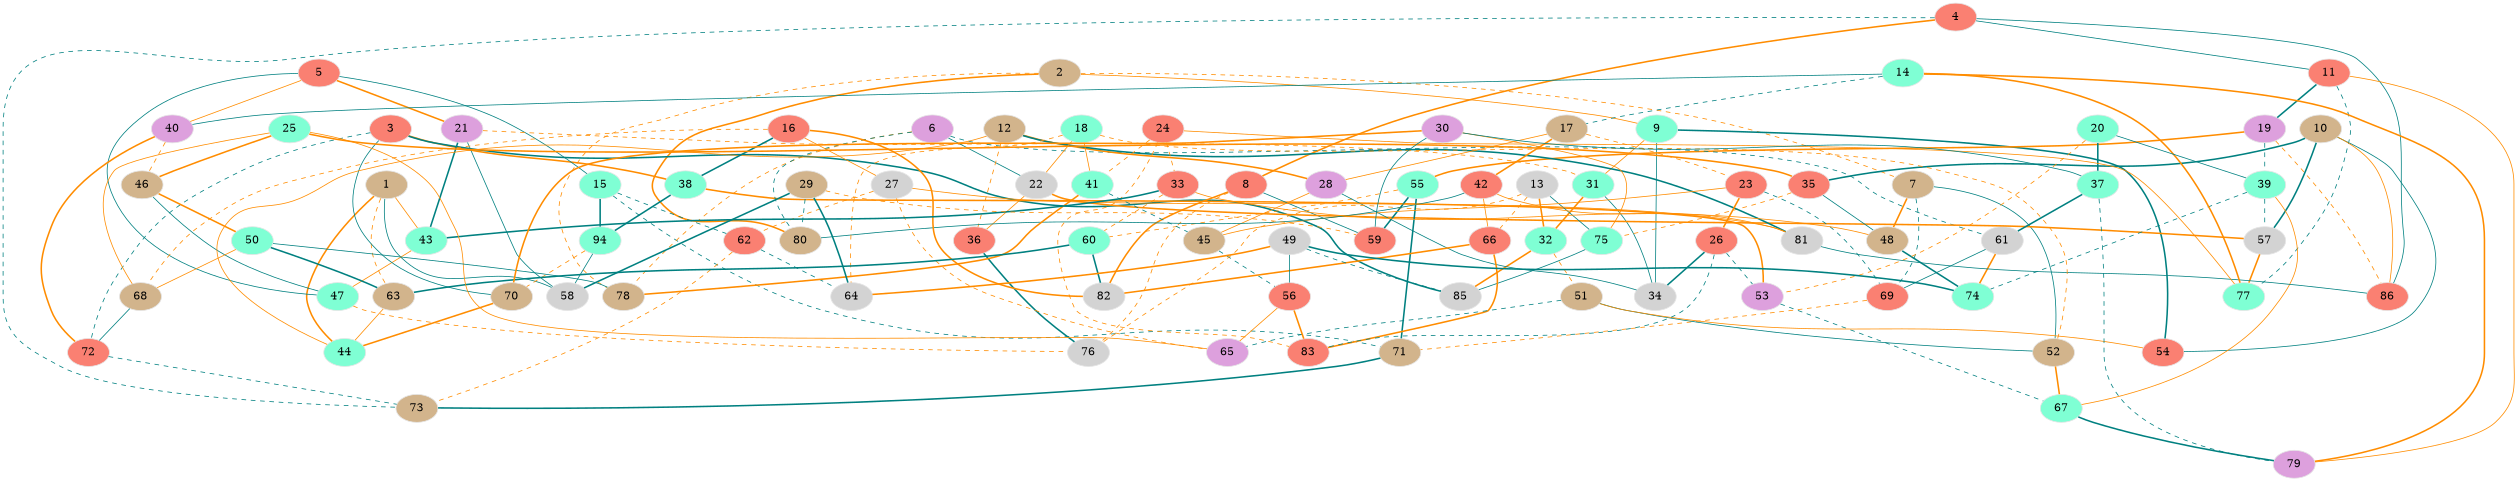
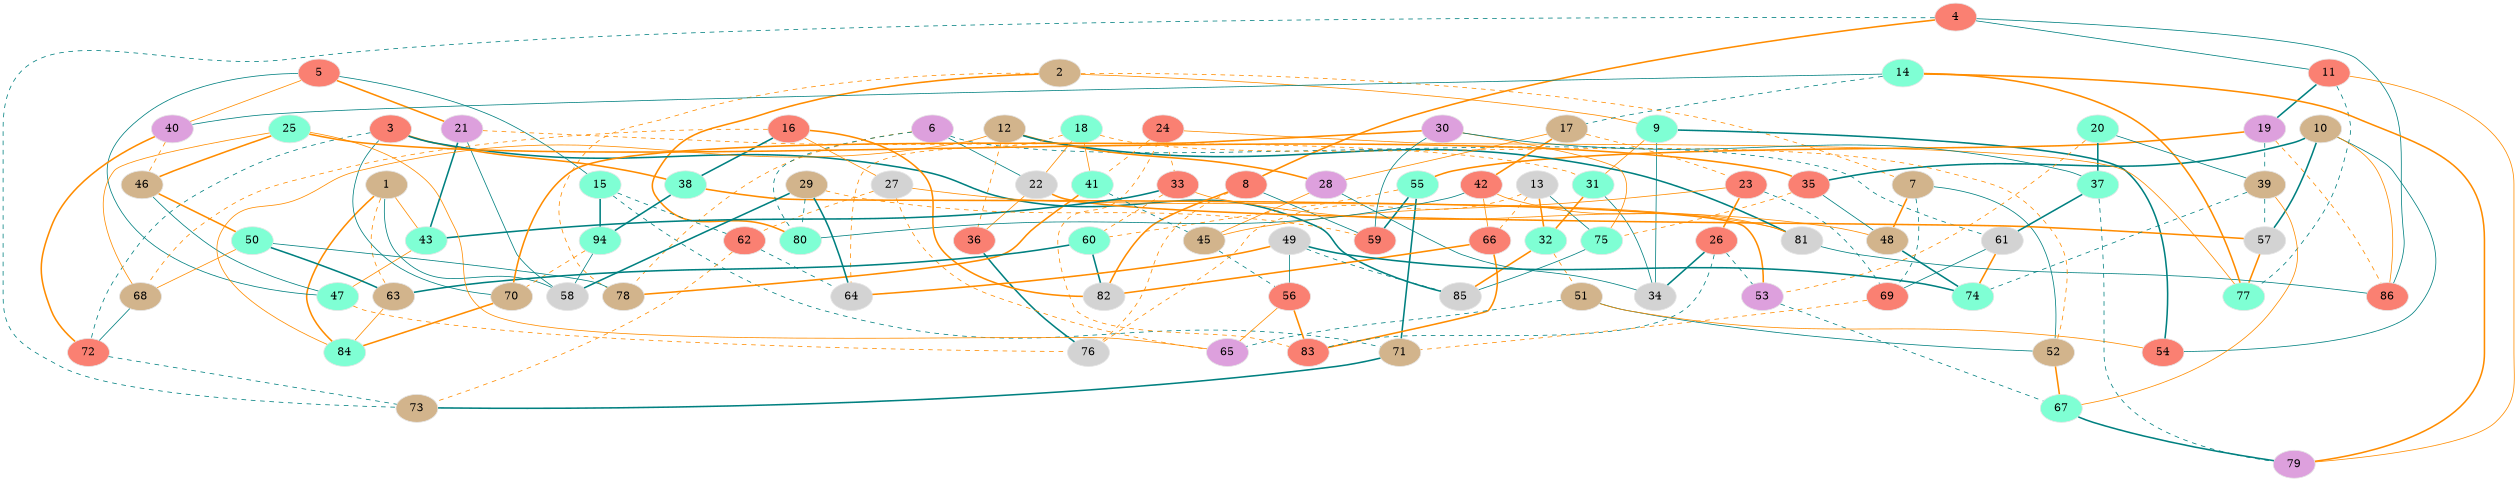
(2265, 185) -> (2265, 185)
(800, 241) -> (800, 241)
(345, 352) -> (345, 352)
